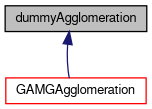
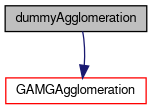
(67, 61) -> (85, 48)
